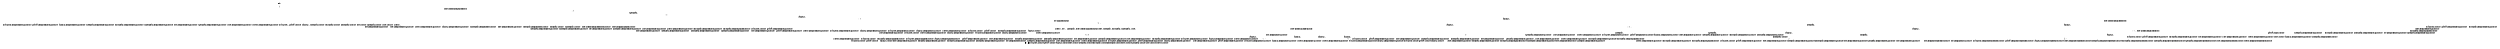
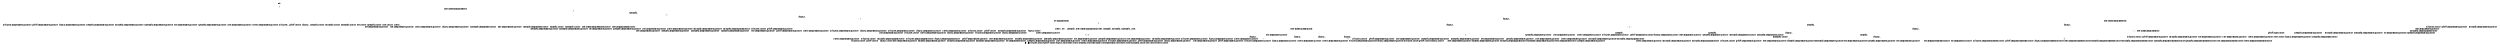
(2100, 35) -> (1765, 37)
